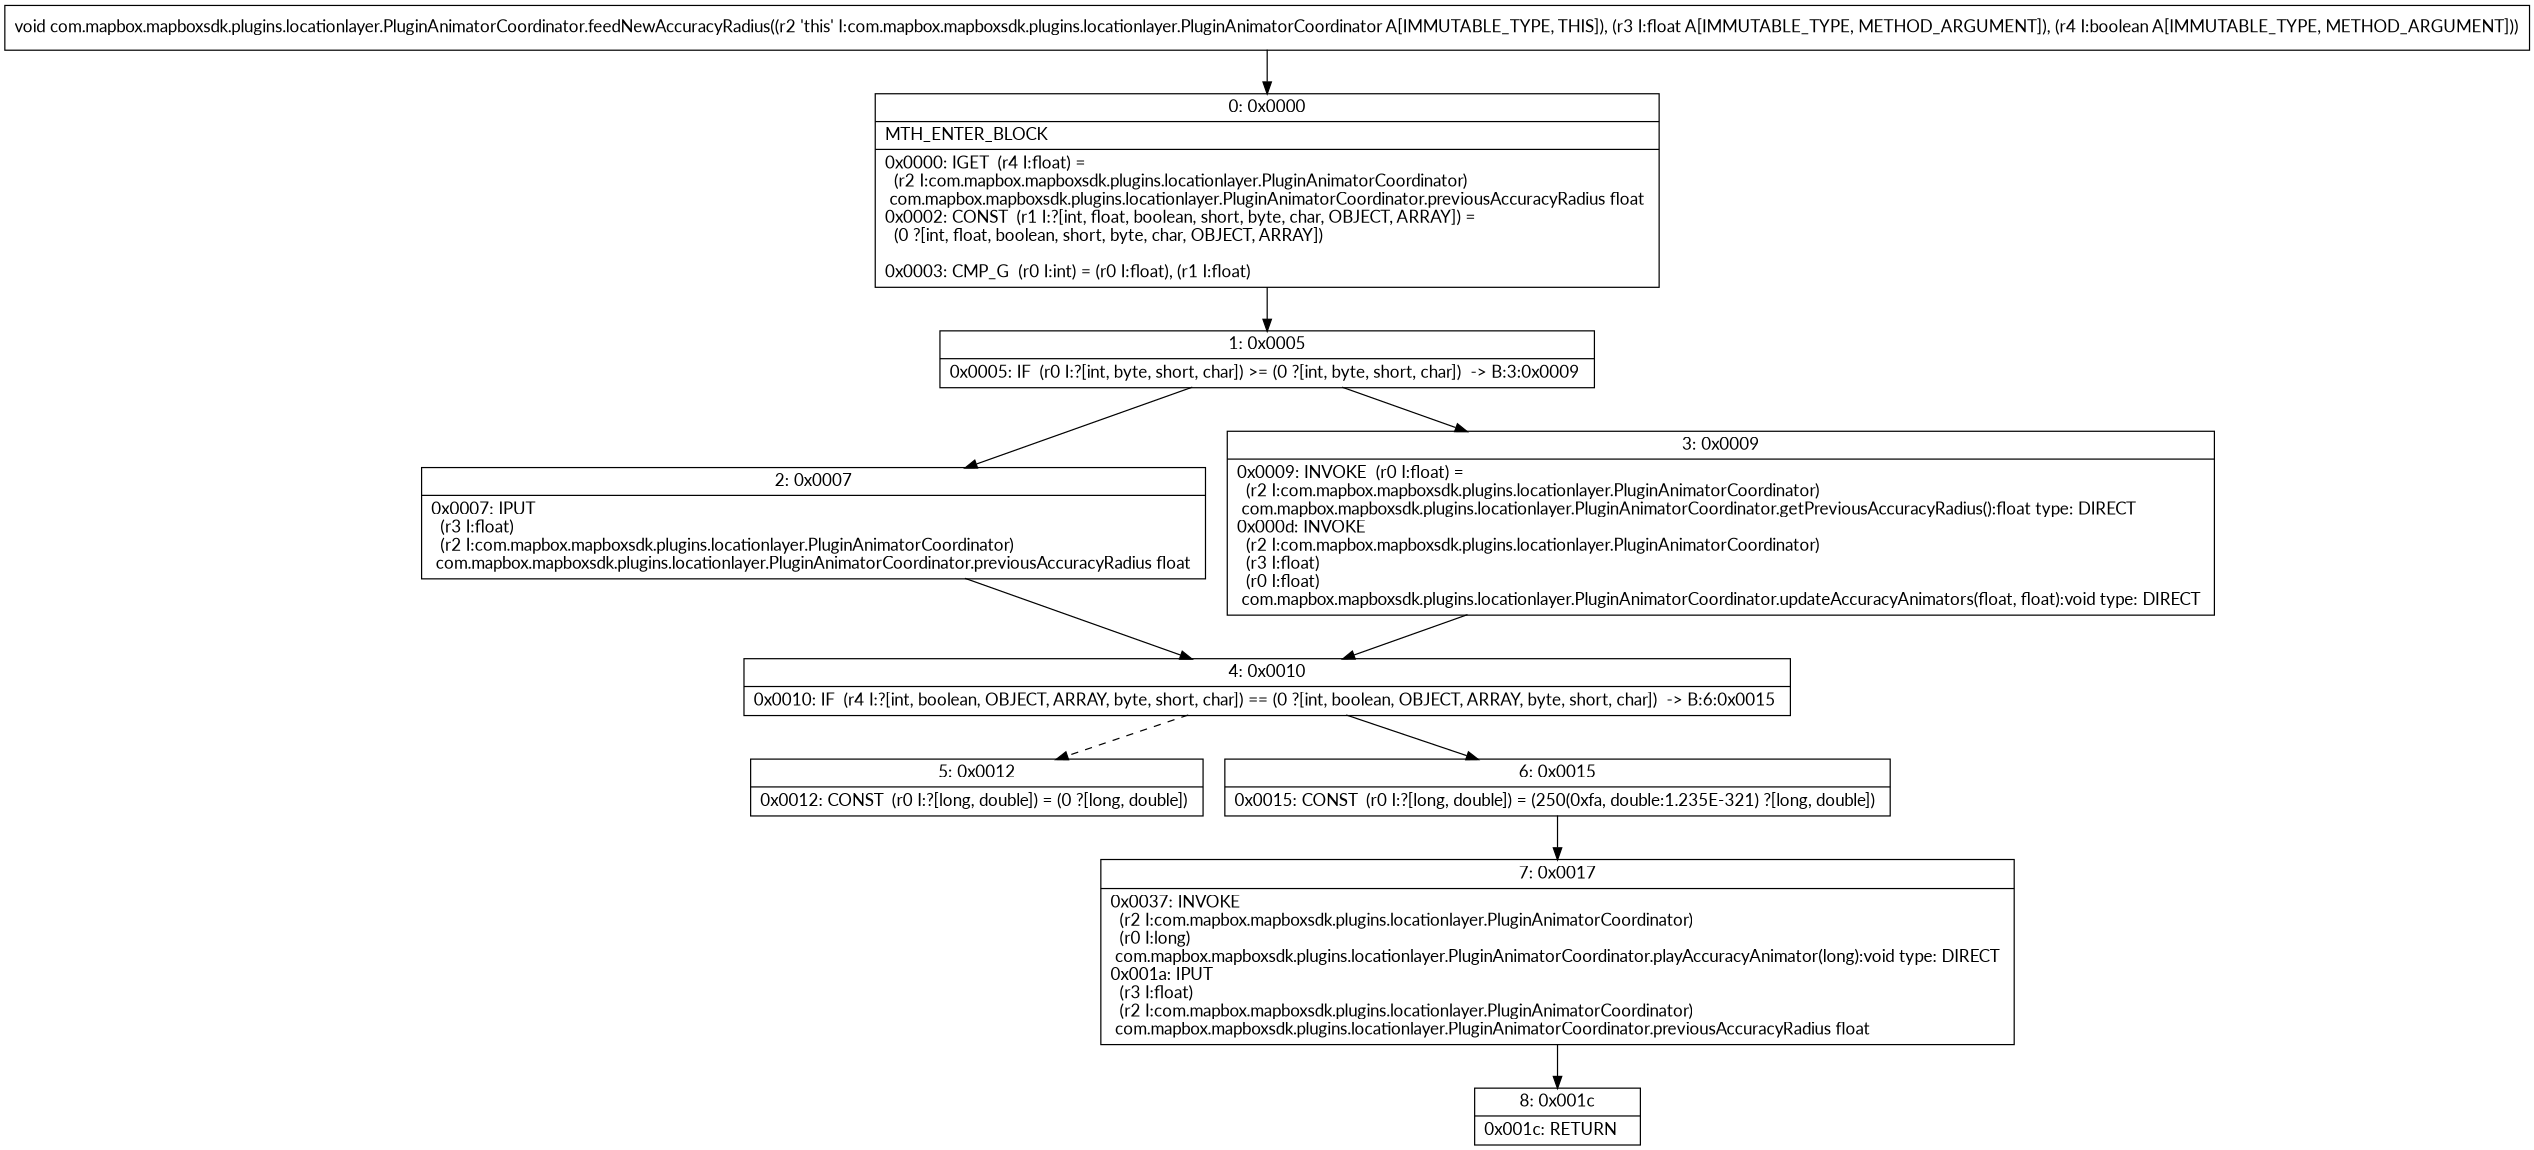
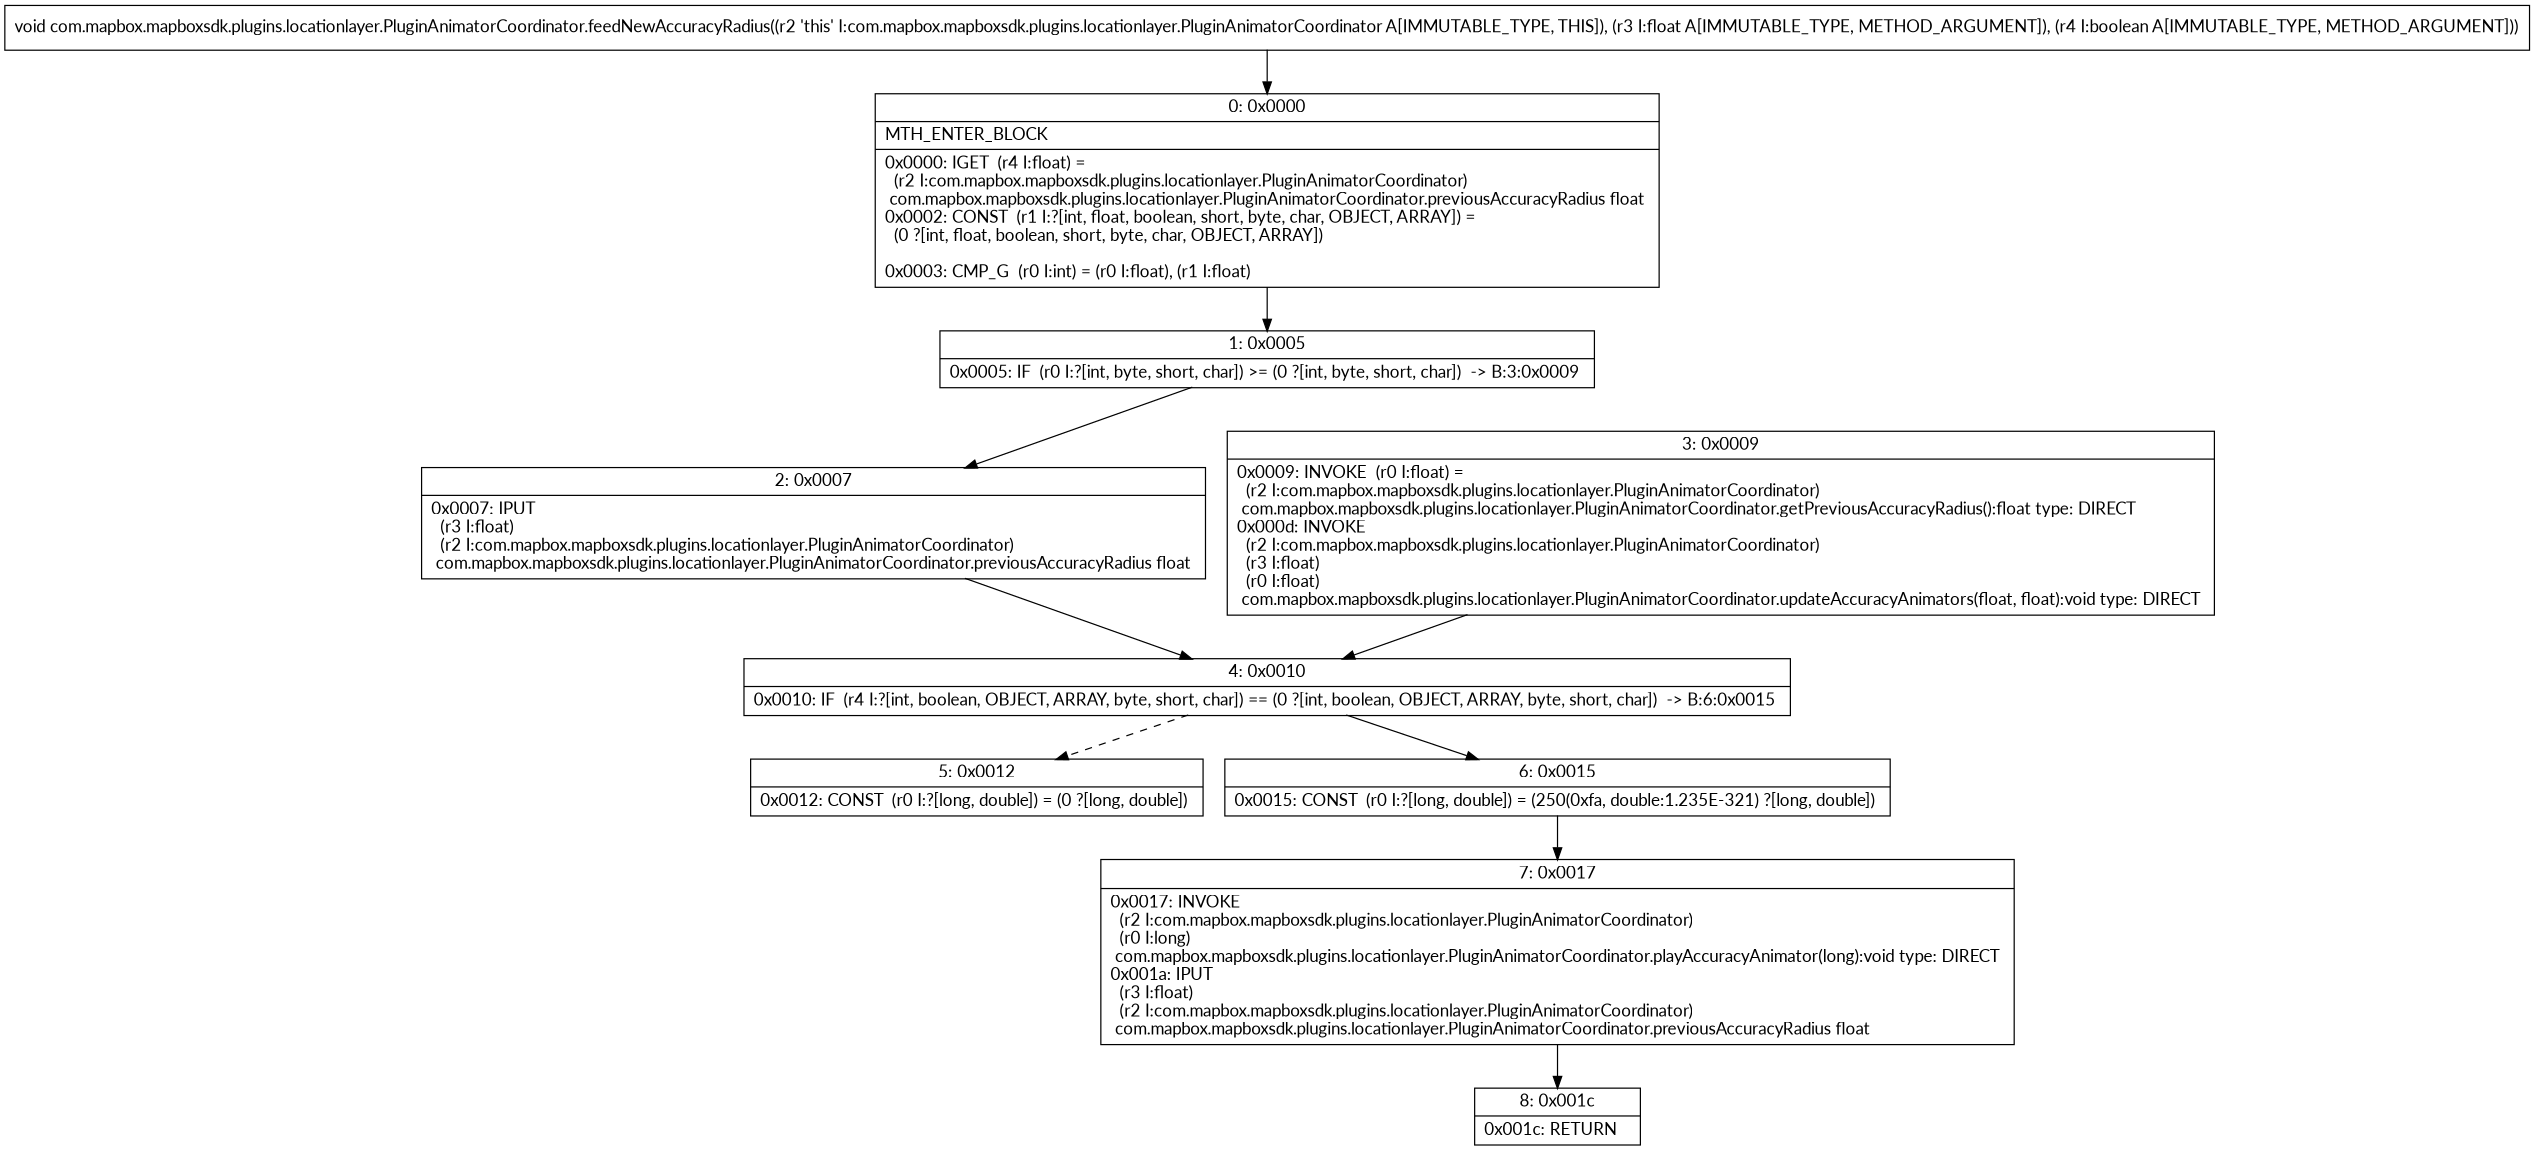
(1399, 407) -> none
(1180, 902) -> (1180, 902)
